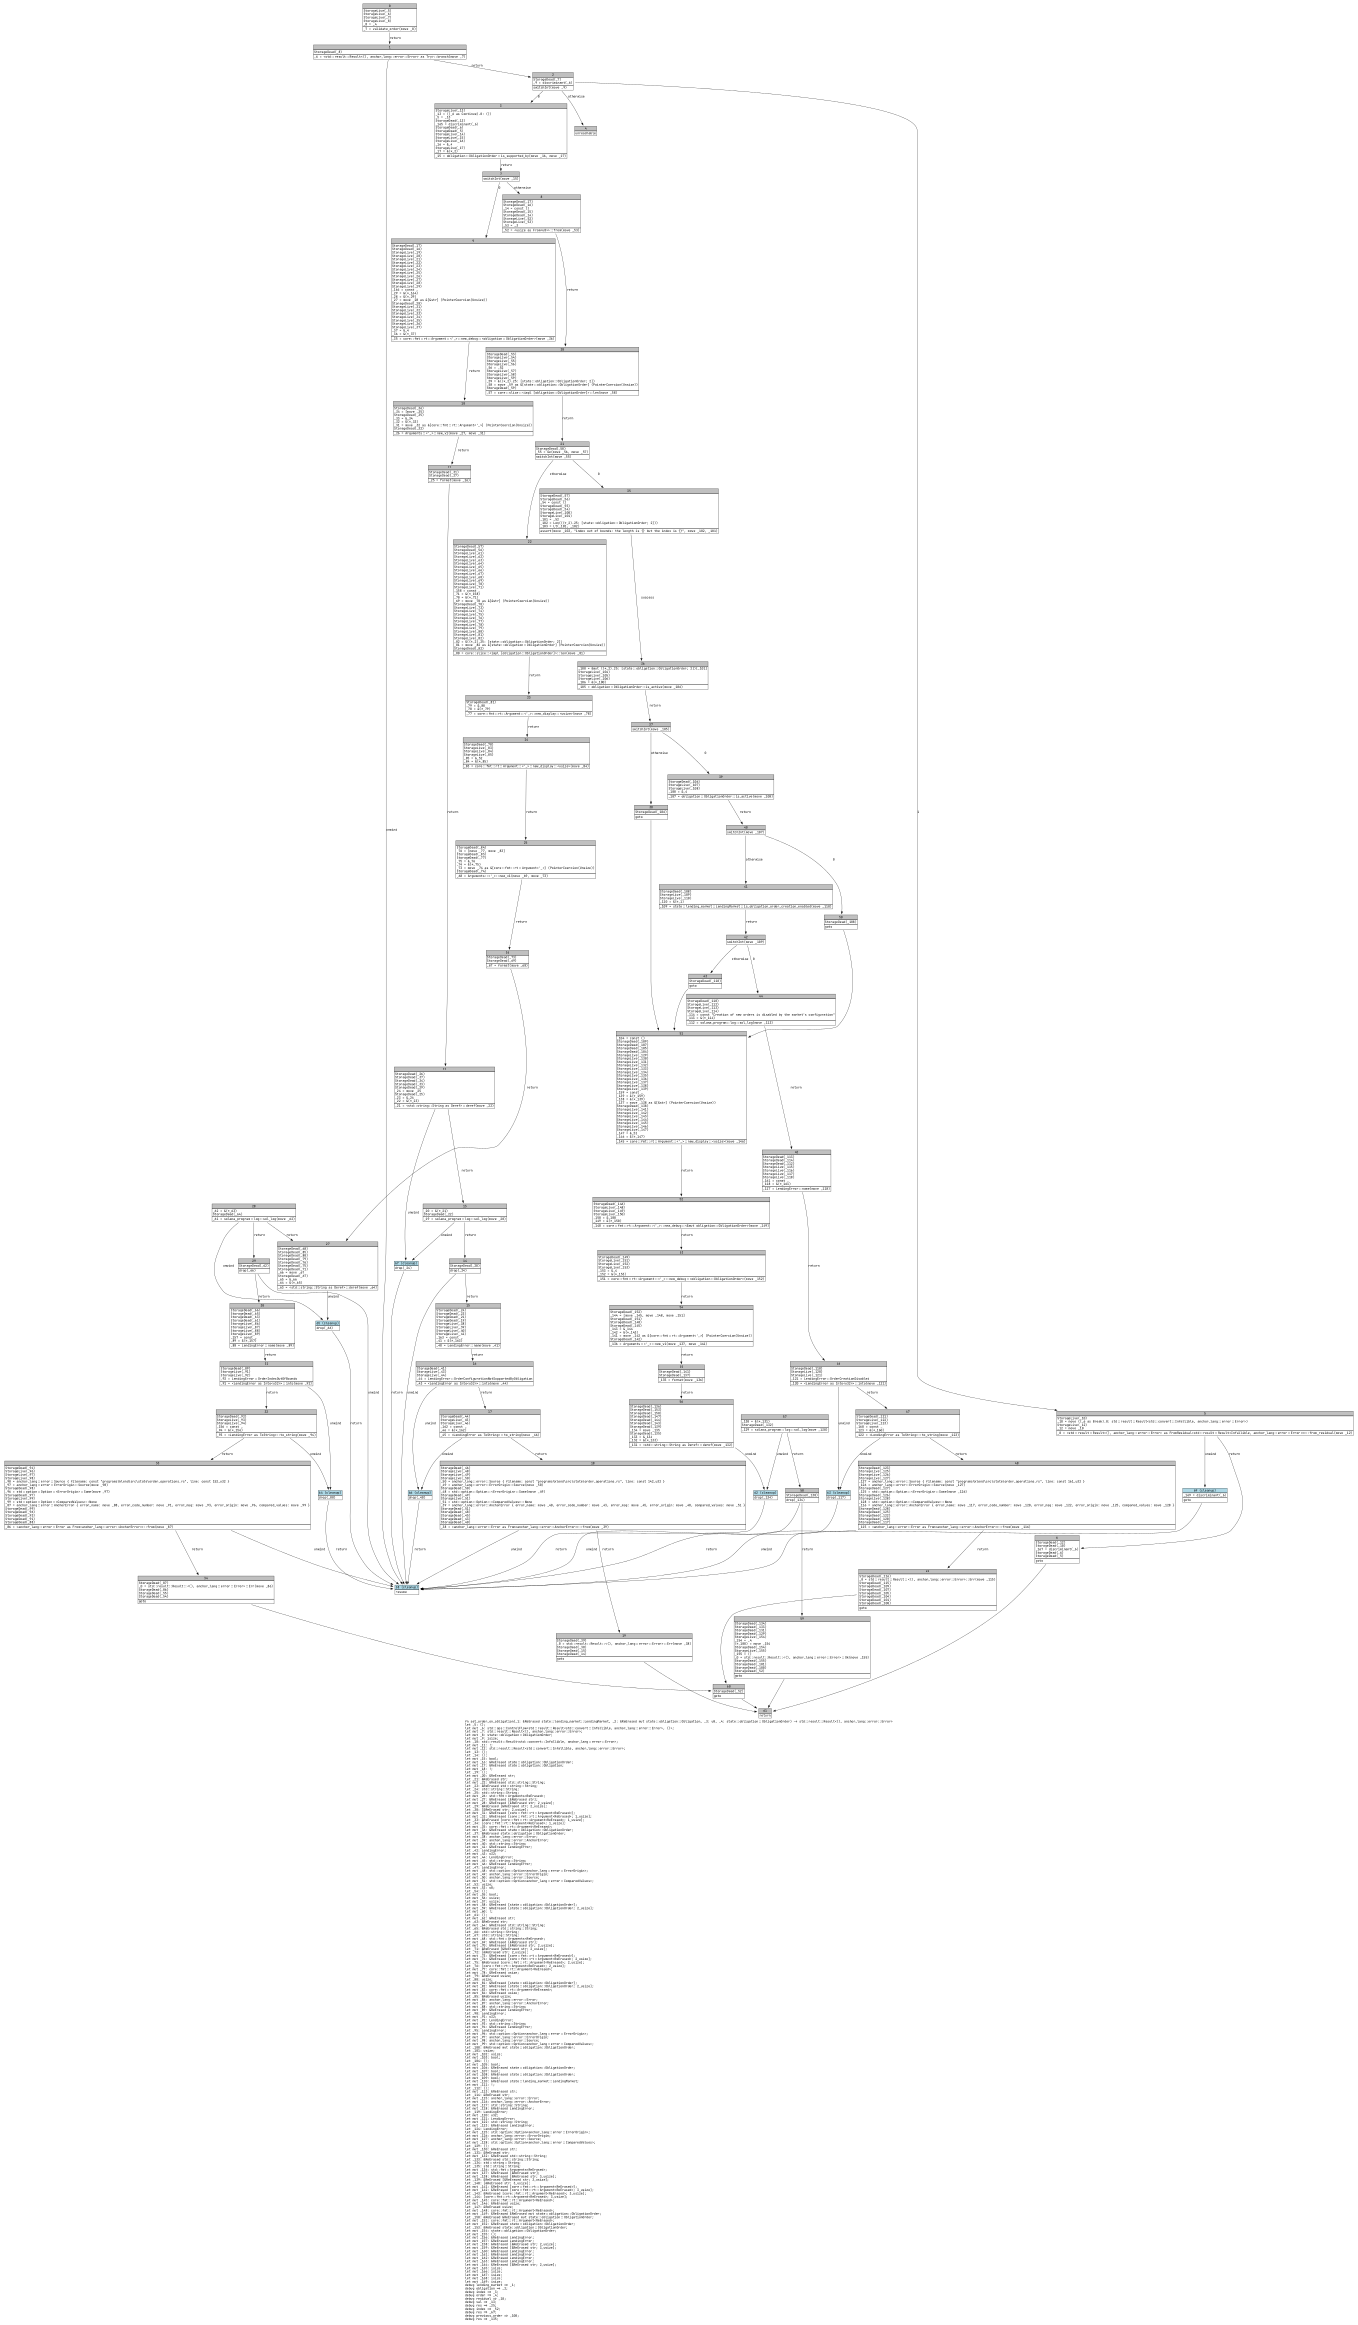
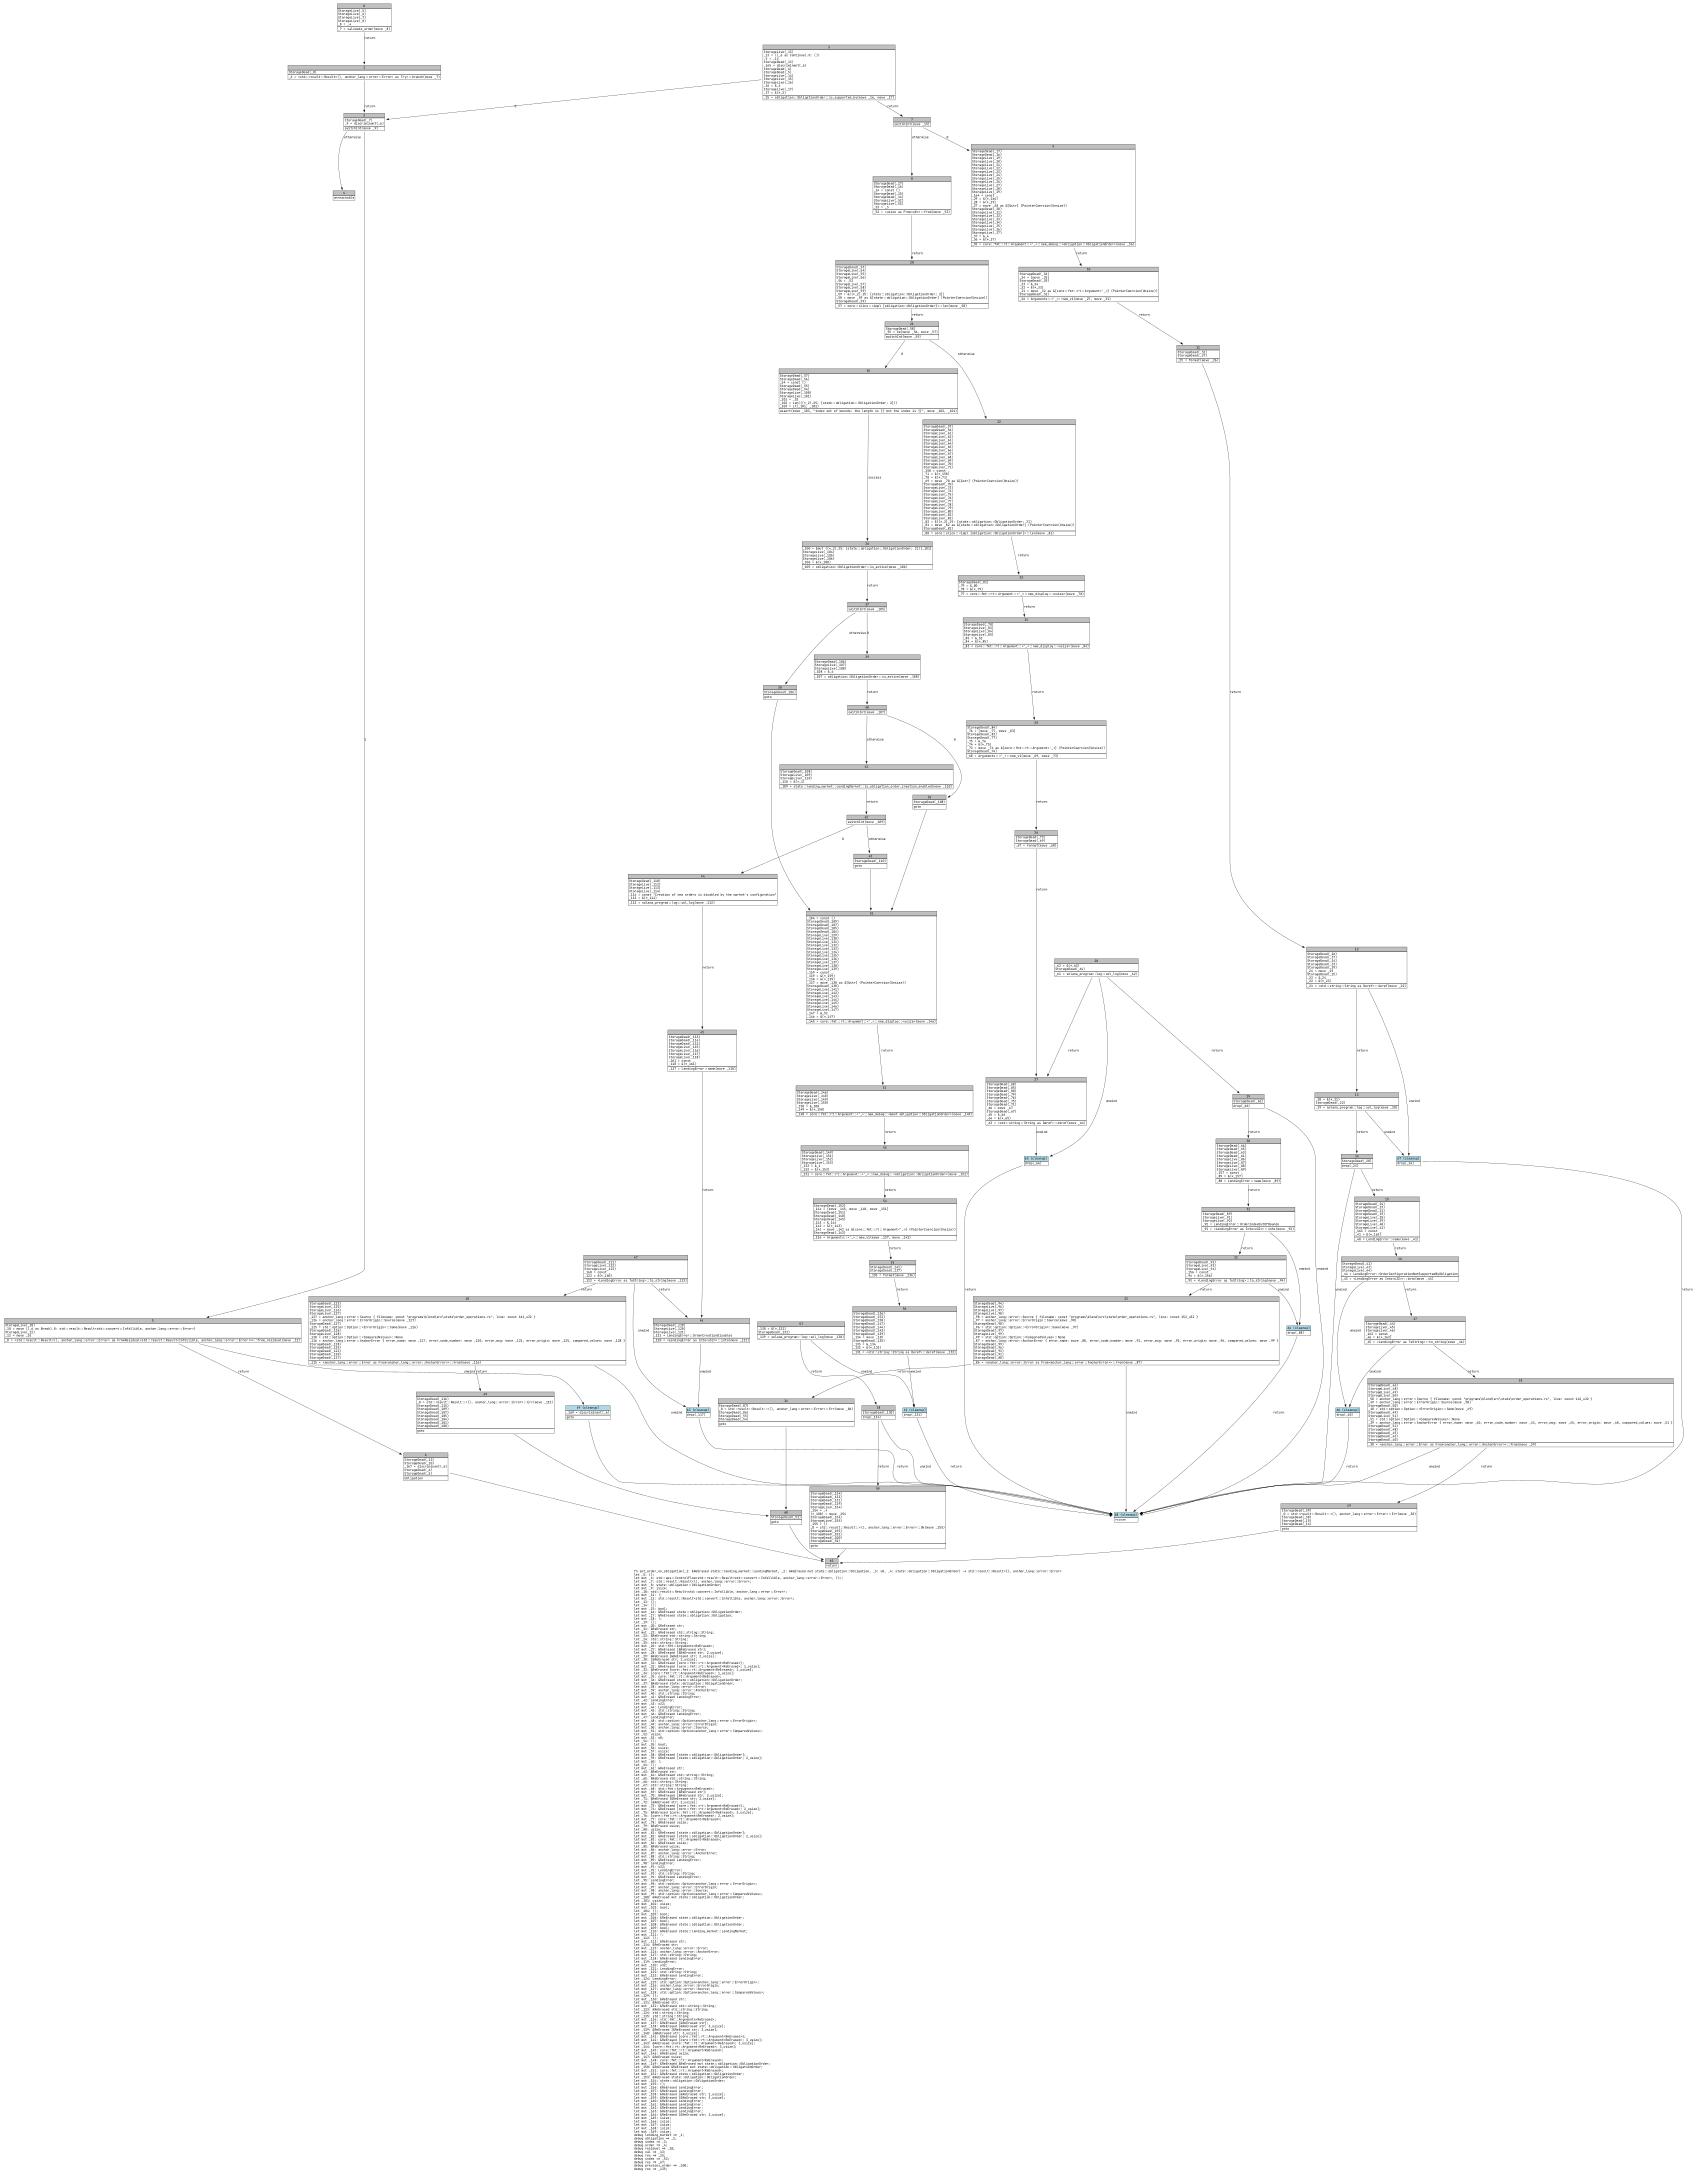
(538, 96) -> (575, 99)
(386, 823) -> none
(871, 1397) -> (669, 1300)
(1039, 1561) -> (414, 1478)
